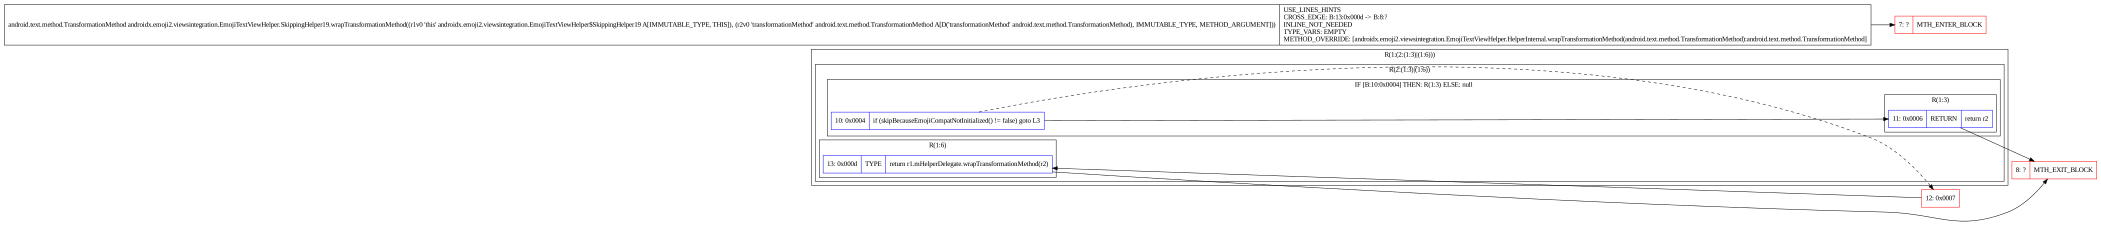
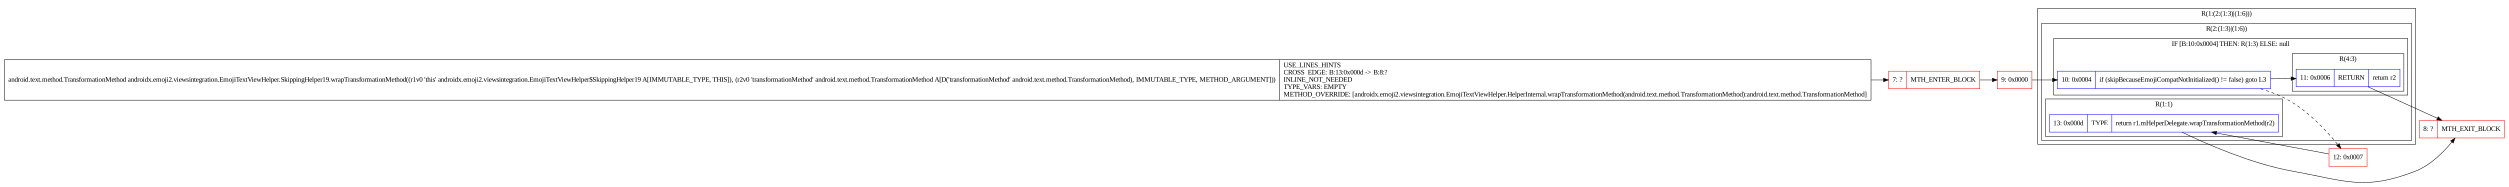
none -> (2015, 80)
(1940, 100) -> (2348, 59)
(938, 146) -> (2164, 105)
